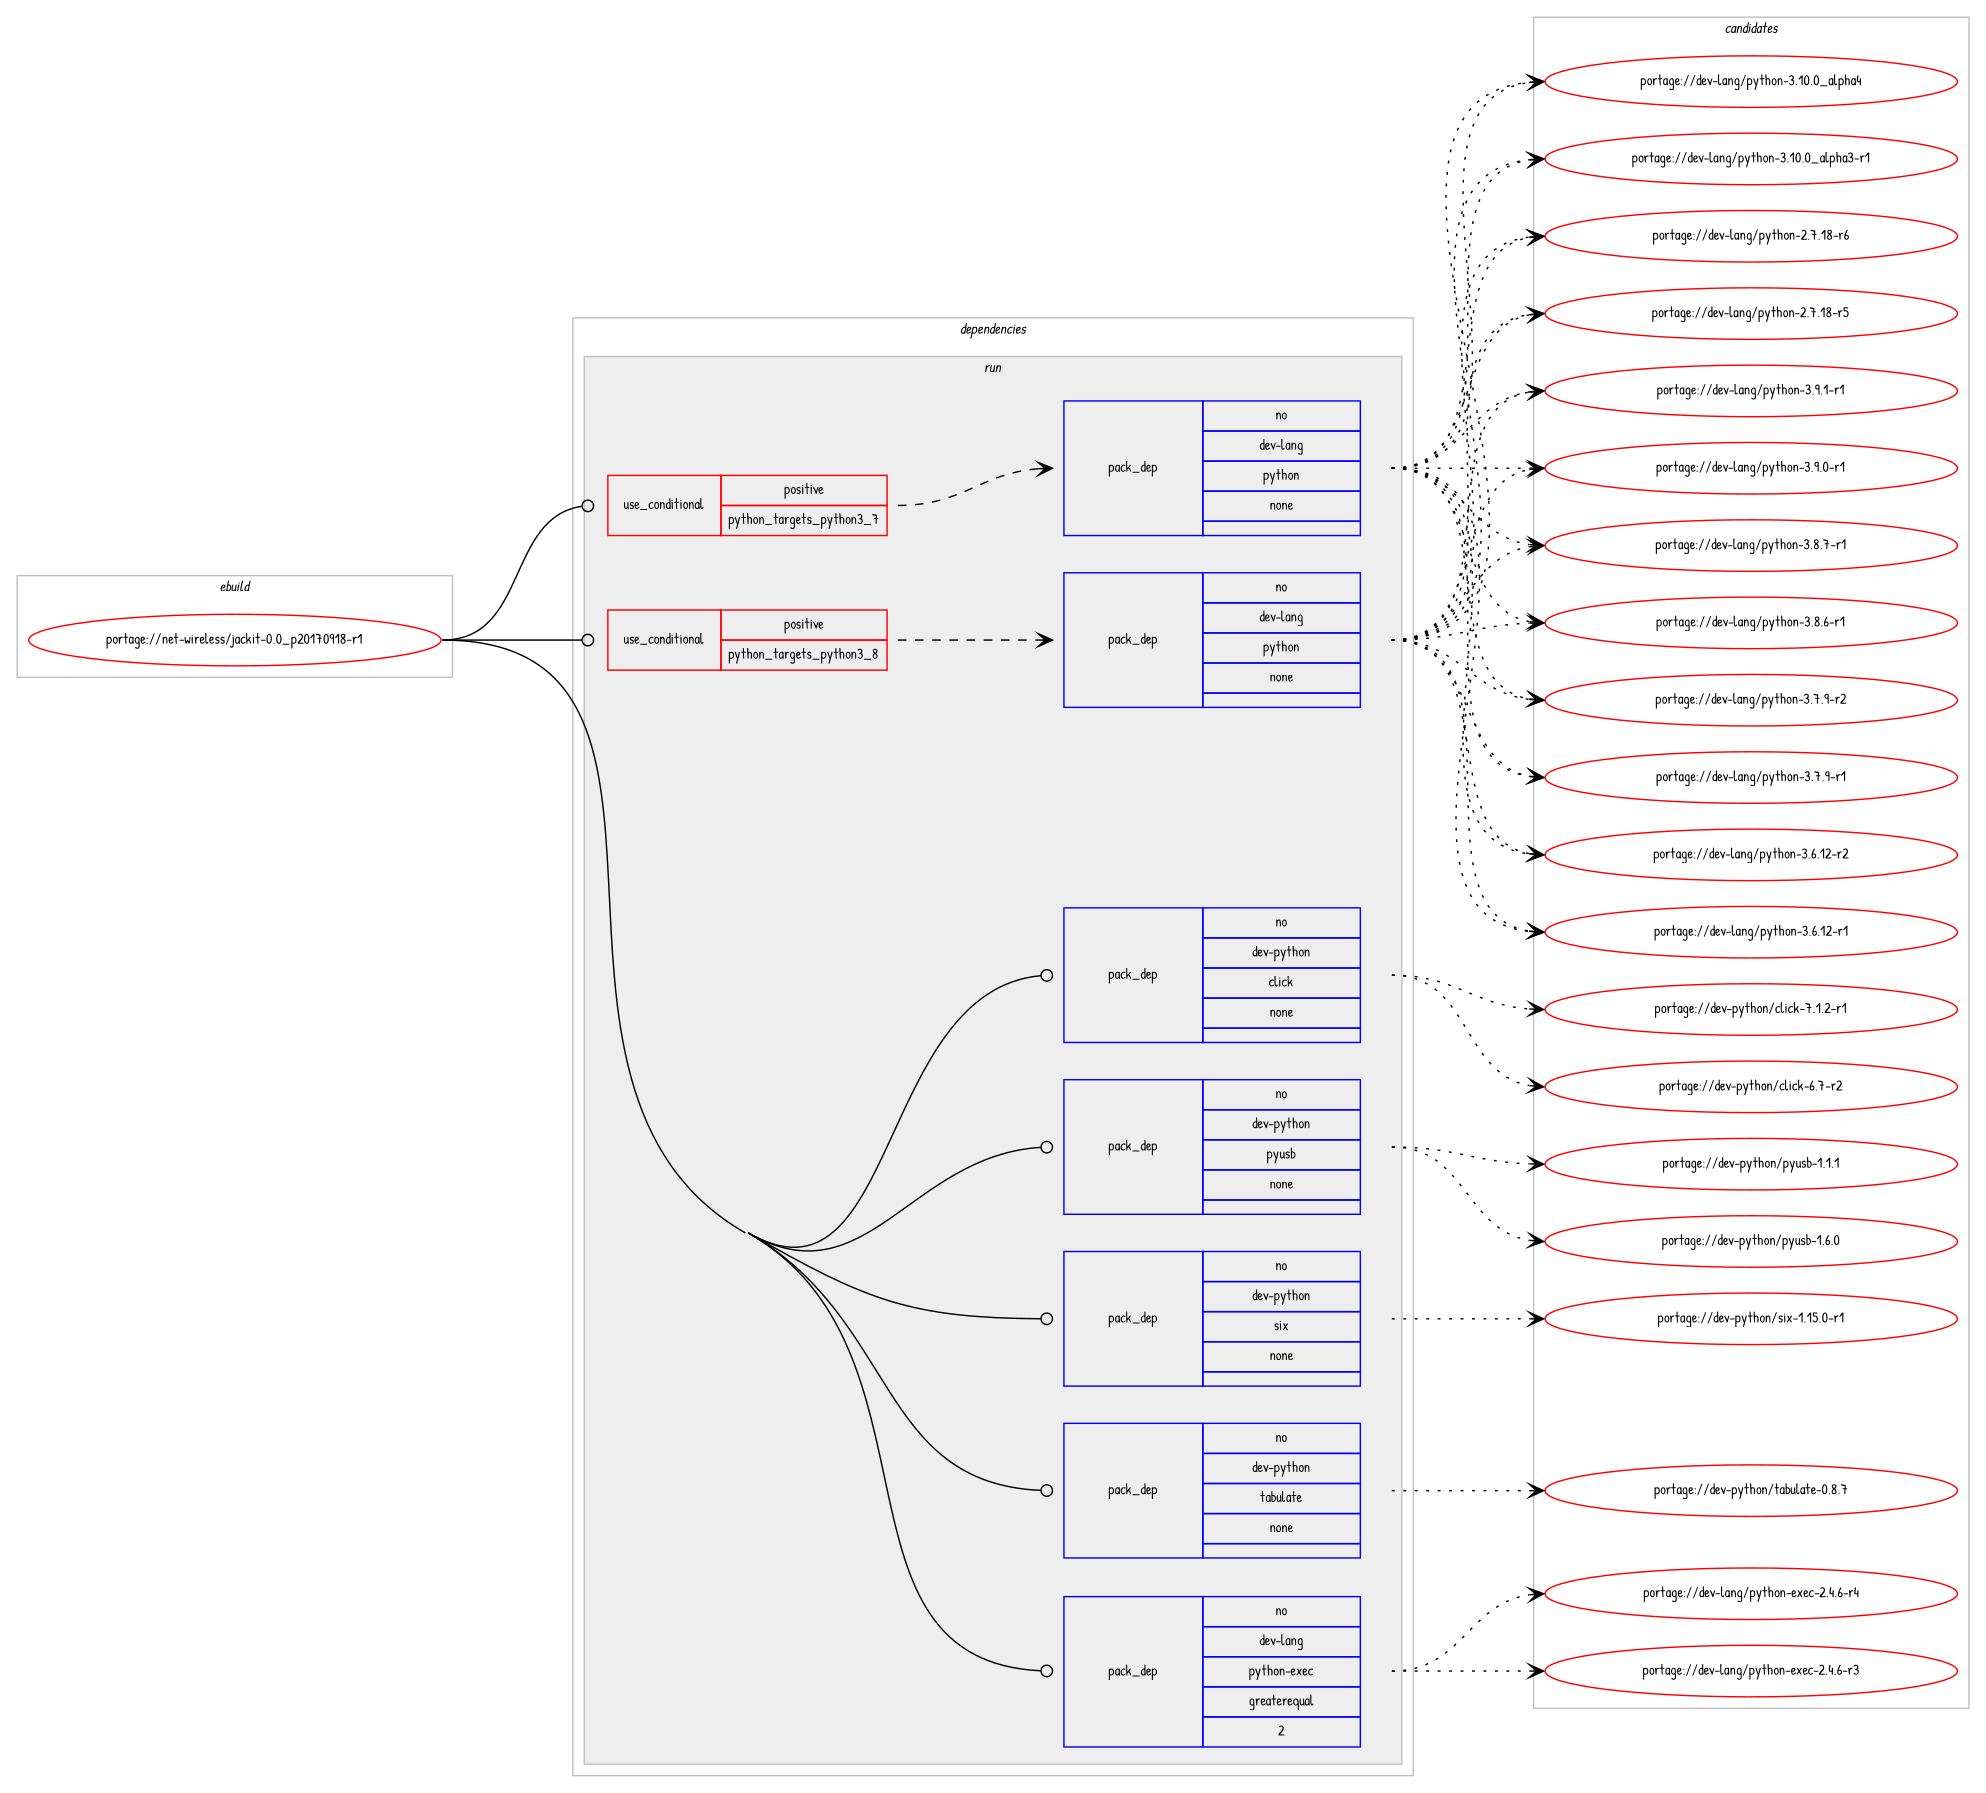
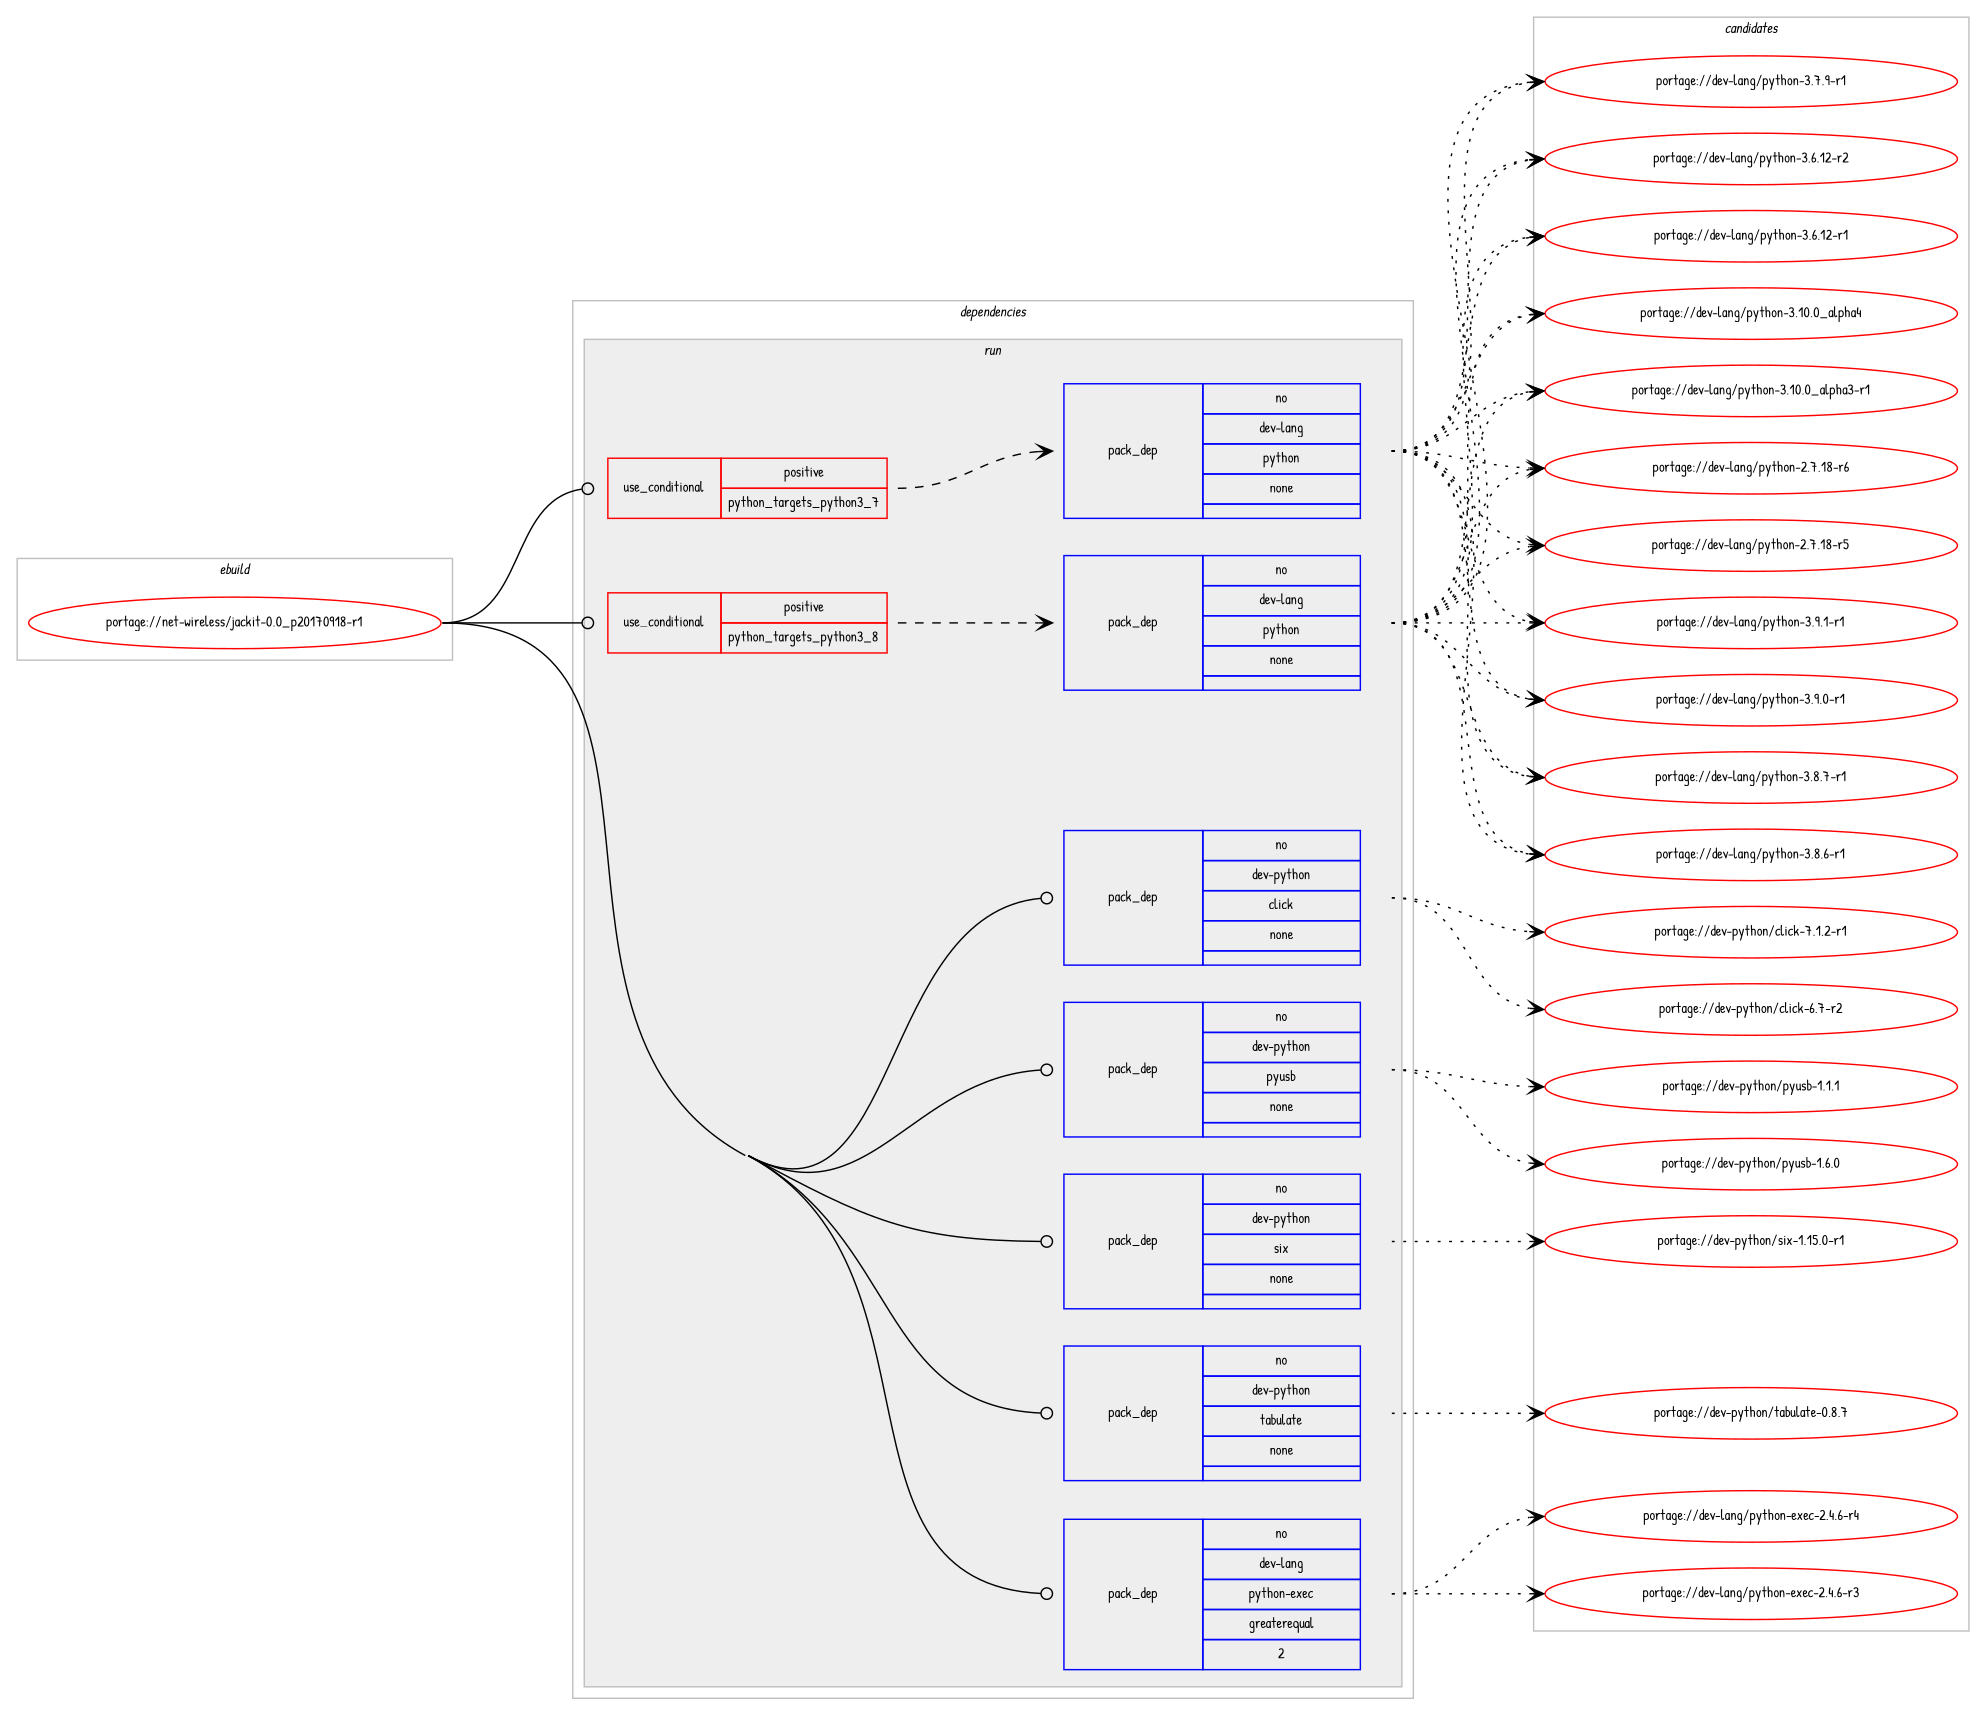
(1751, 700) -> none
